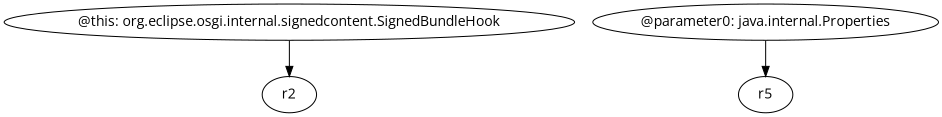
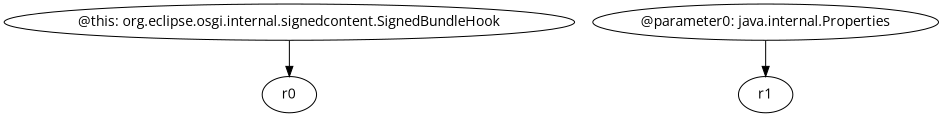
(289, 95) -> (289, 95)
(766, 95) -> (766, 95)
